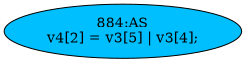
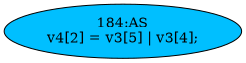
(123, 31) -> (123, 31)
